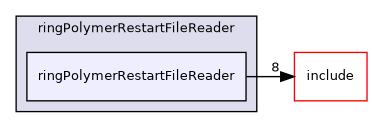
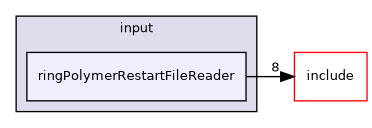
(136, 29) -> (136, 29)
